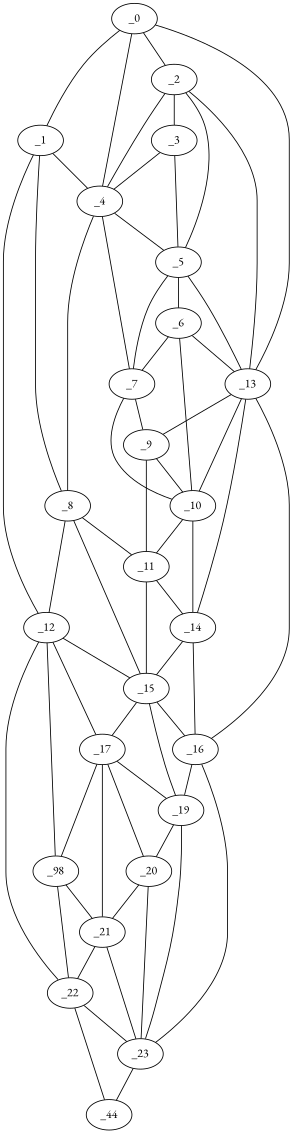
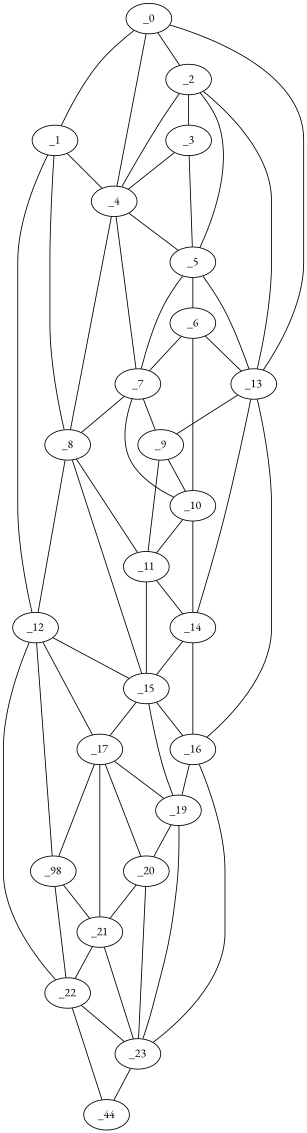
none -> (103, 415)
(220, 445) -> none
